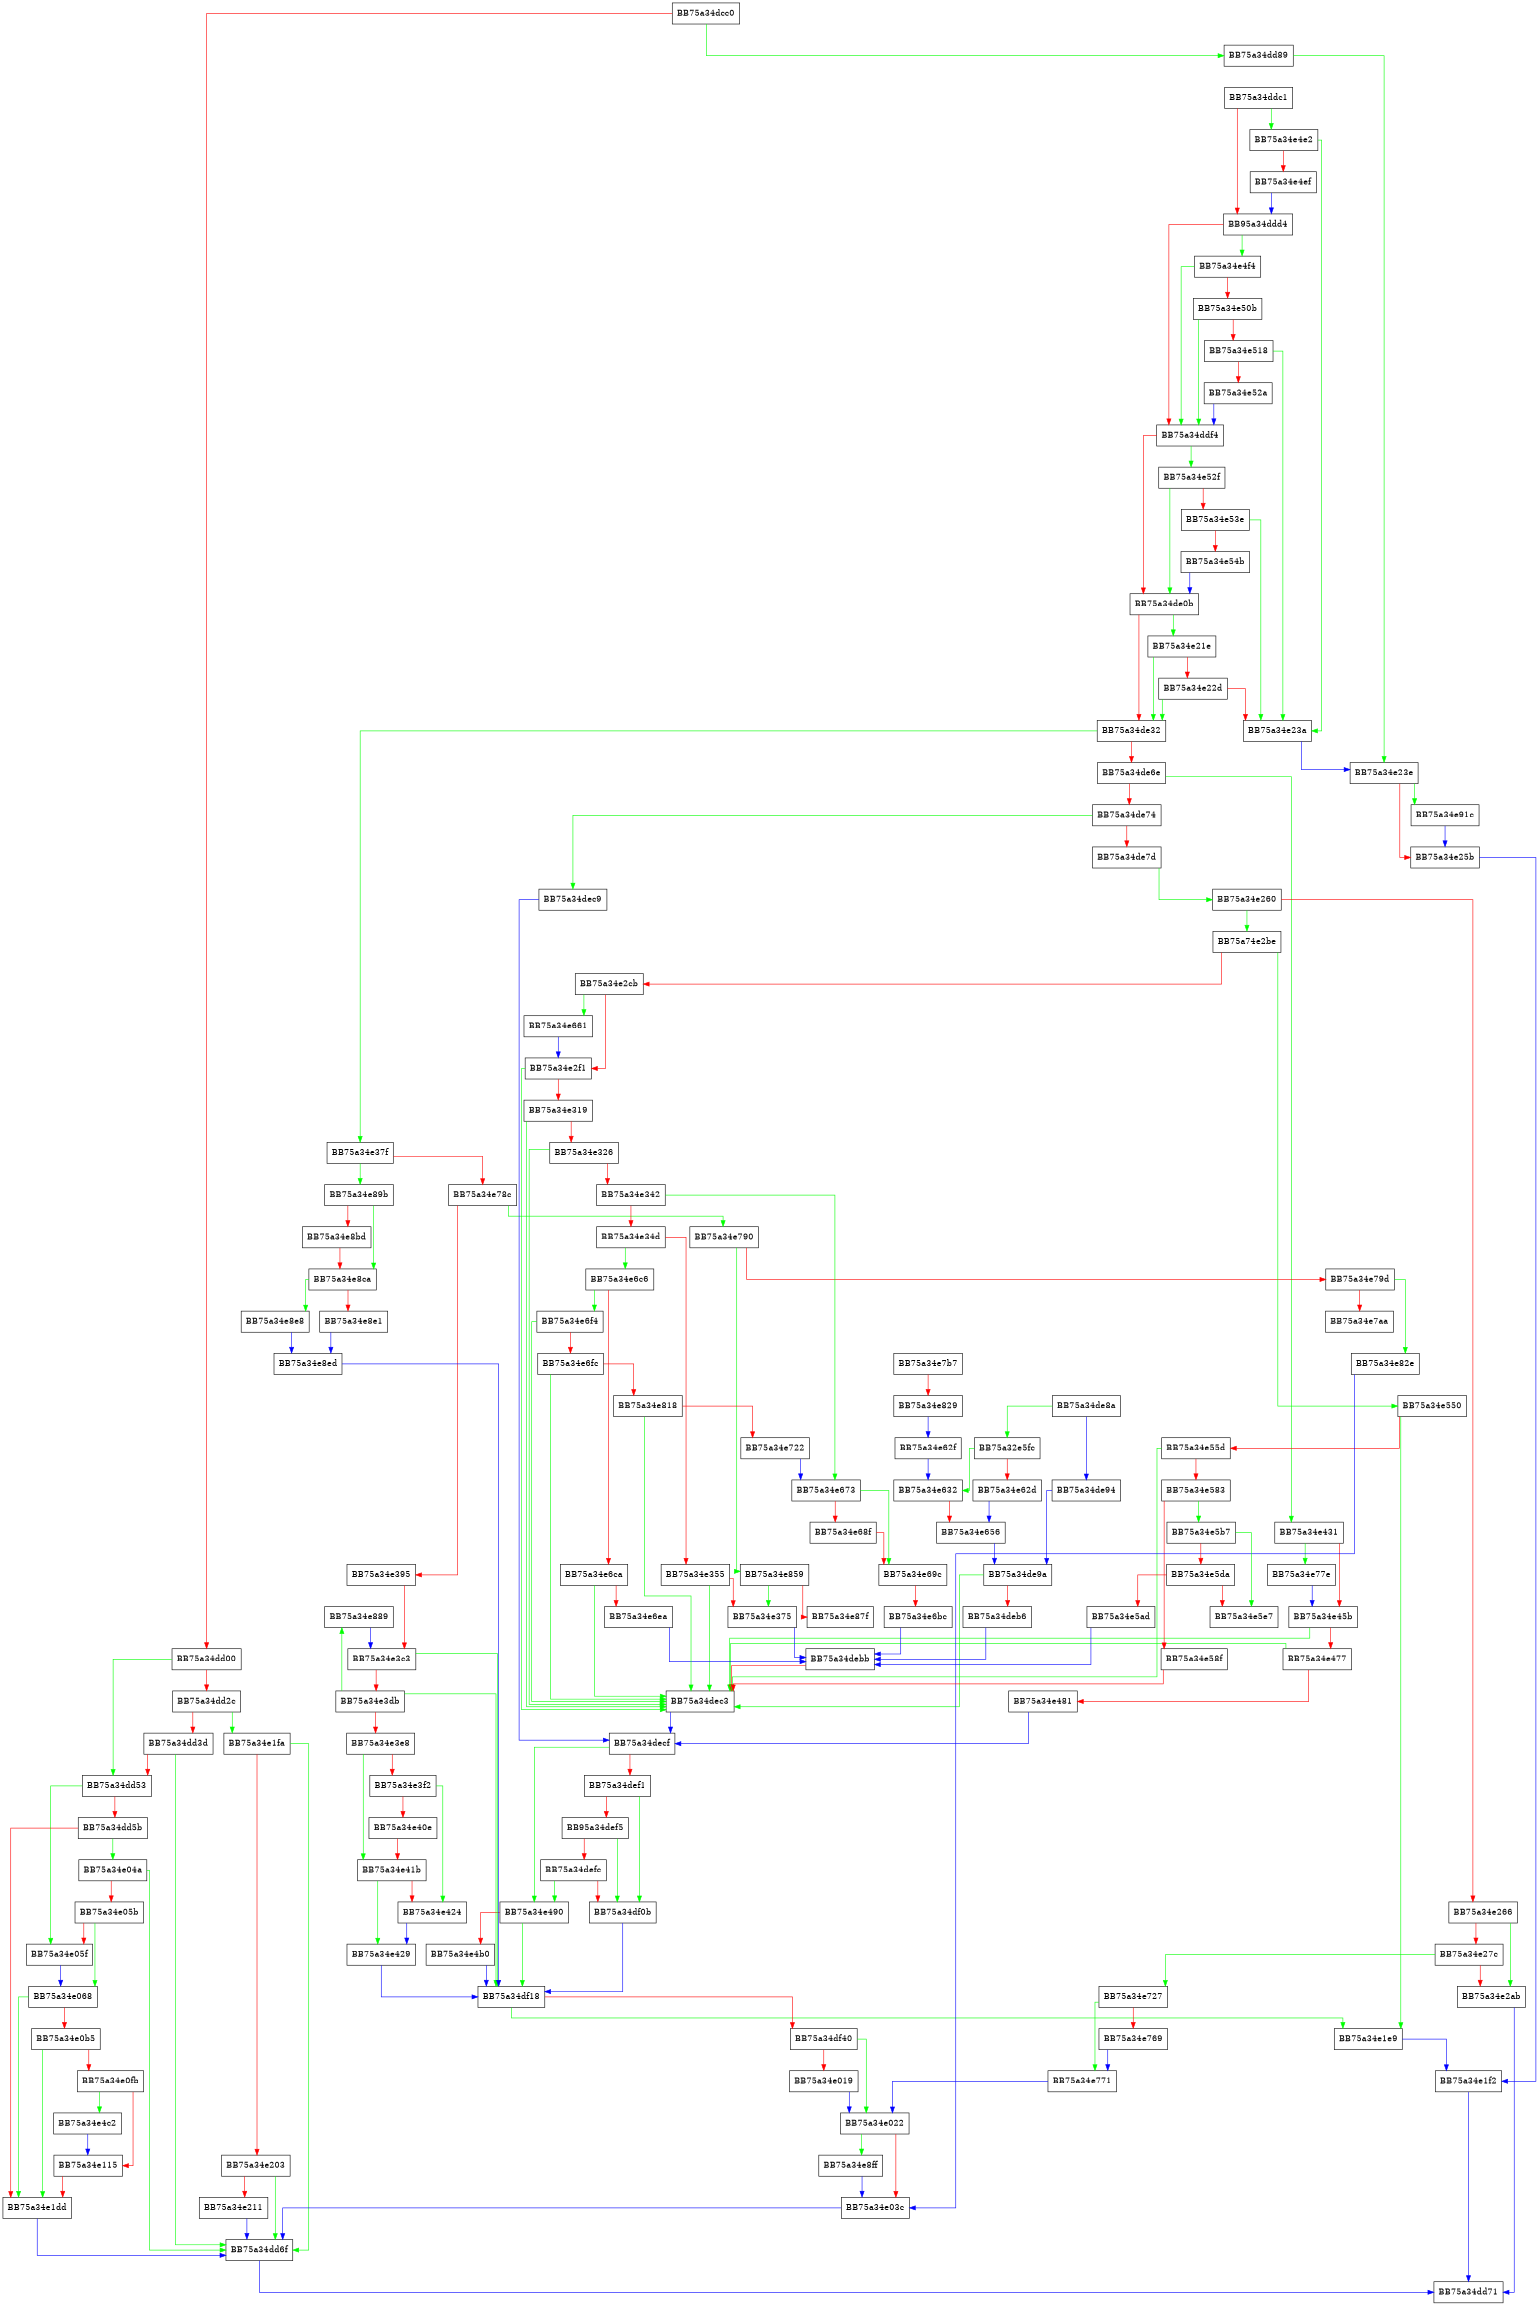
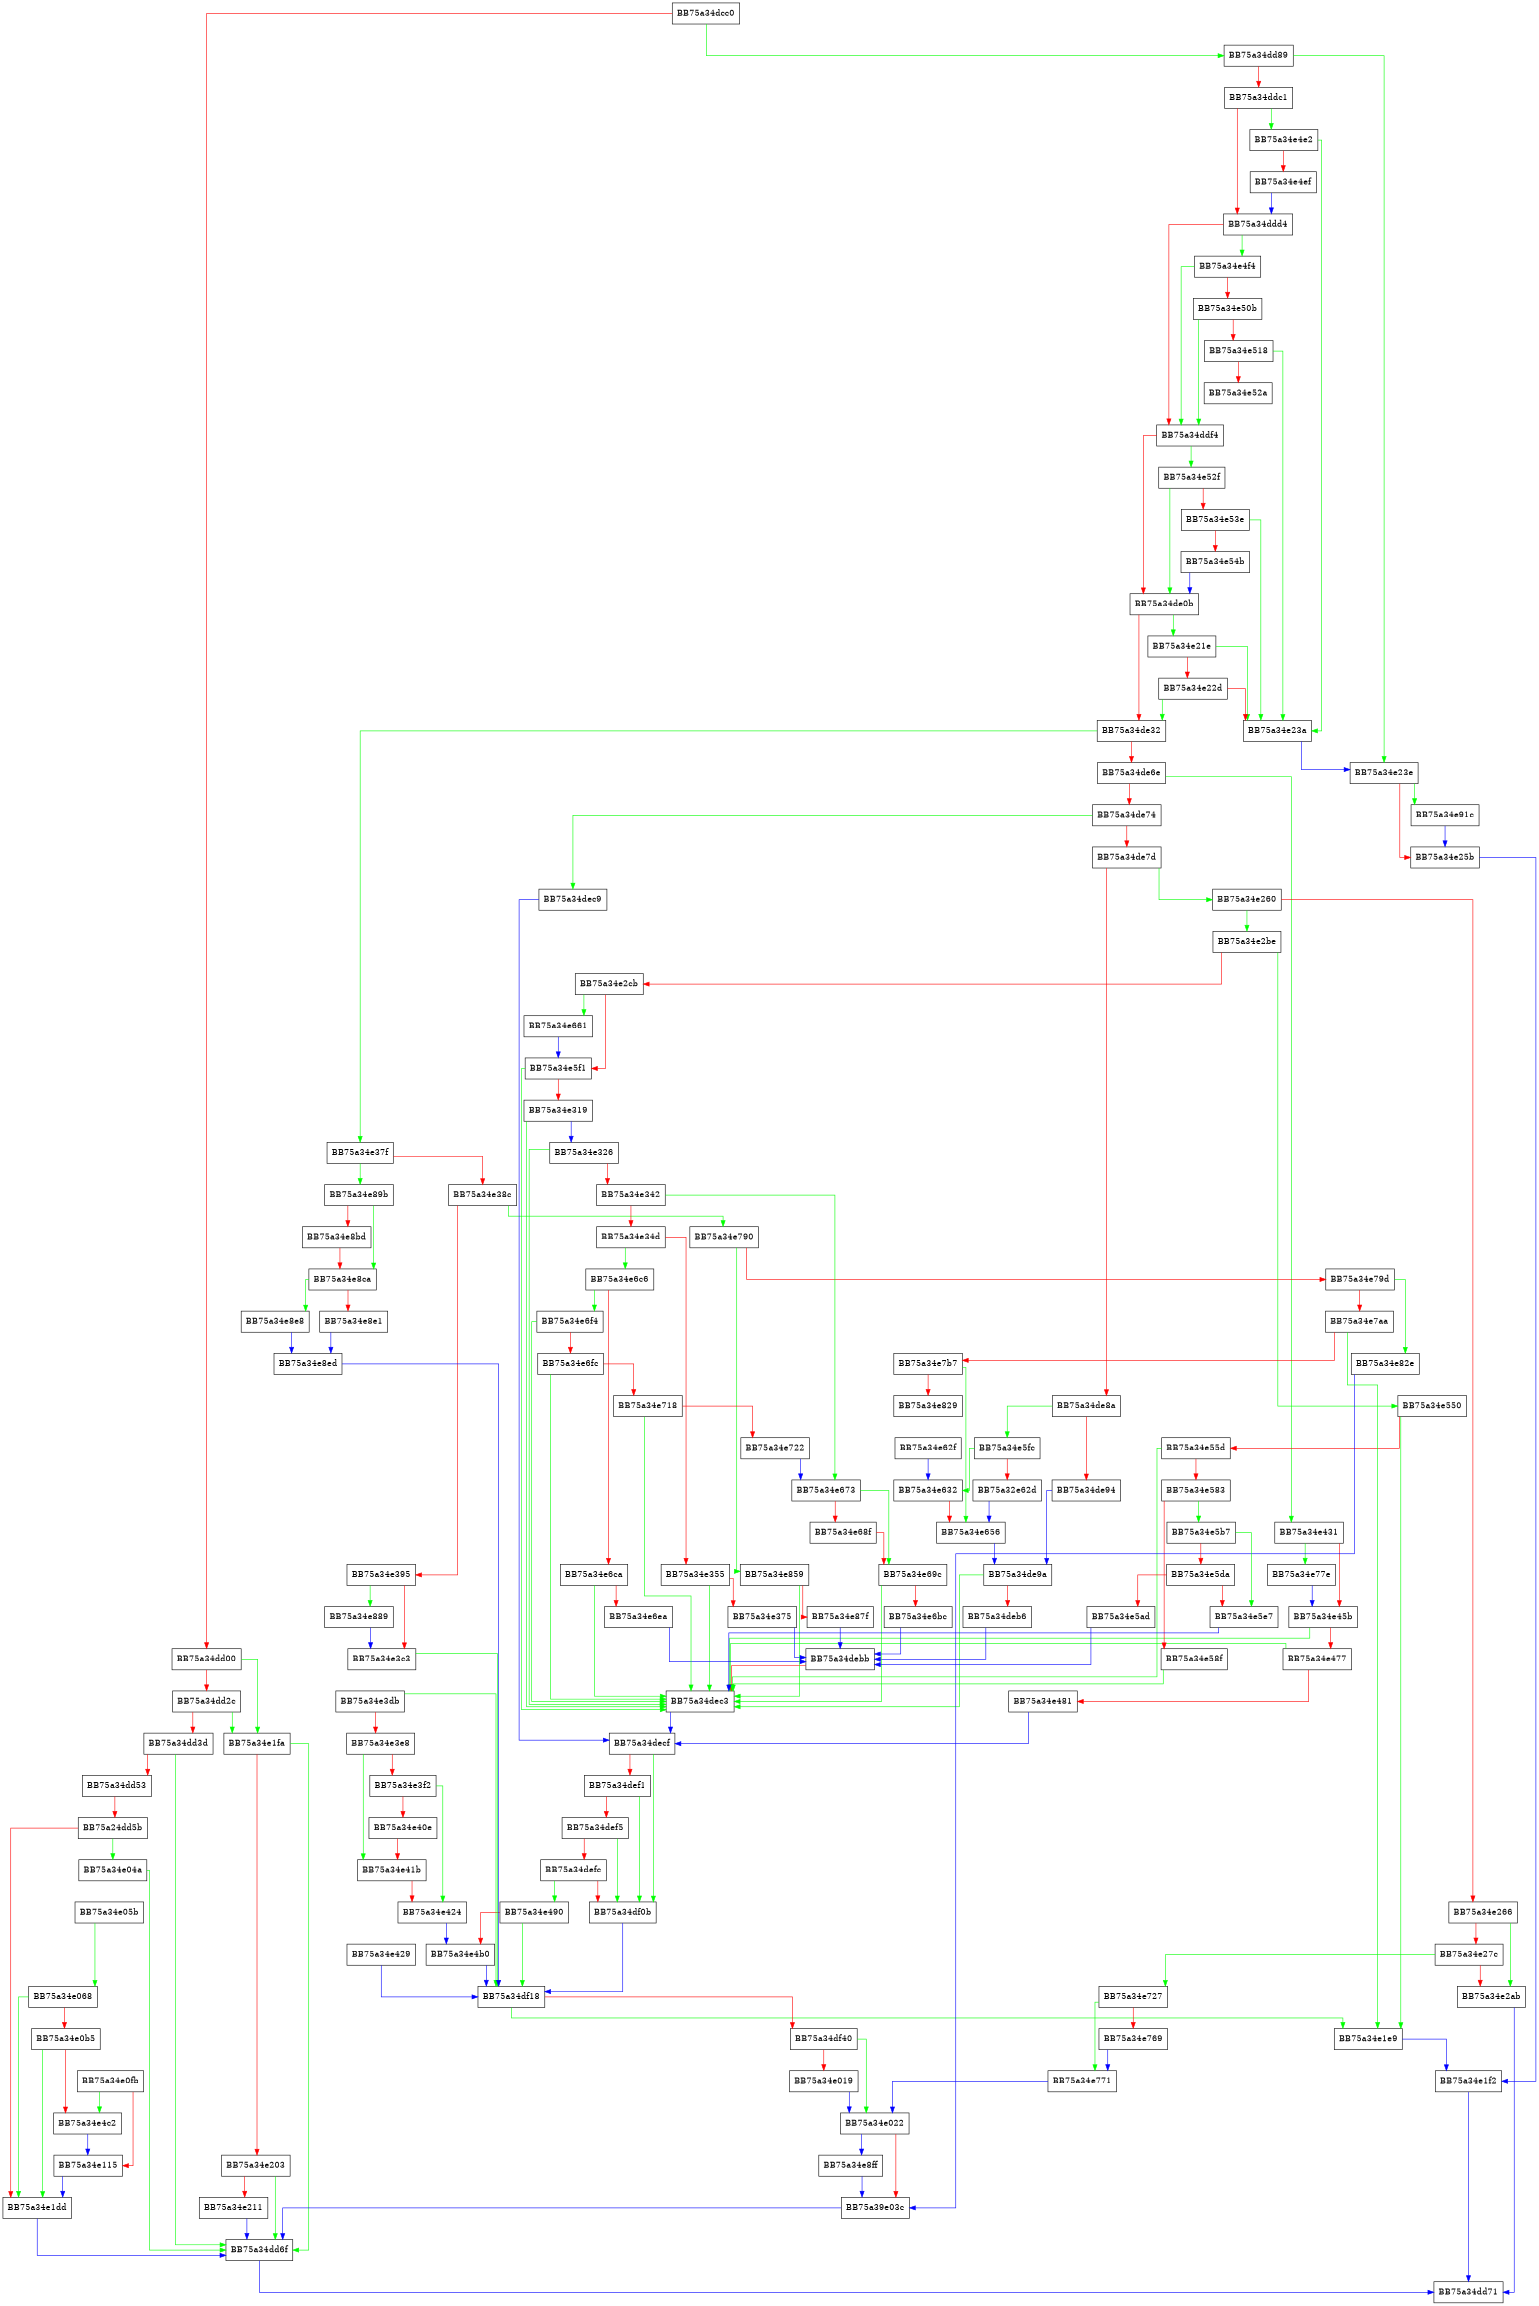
none -> (1259, 74)
(1258, 224) -> (1258, 224)
(1214, 411) -> none
(1153, 686) -> (1248, 665)
(1247, 942) -> (1247, 942)
(558, 1068) -> (558, 1068)
(571, 1129) -> (571, 1129)
none -> (1106, 1129)
(483, 1195) -> (483, 1195)
none -> (1165, 1360)
(648, 1406) -> (648, 1406)
(928, 1424) -> none
none -> (966, 1440)
(1086, 1445) -> (1086, 1445)
(1007, 1448) -> (1007, 1448)
(1007, 1490) -> (1007, 1490)
(768, 1593) -> (800, 1671)
none -> (950, 1633)
none -> (840, 1635)
(342, 1662) -> (370, 1593)
none -> (1378, 1662)
(376, 1677) -> none
(966, 1684) -> (966, 1684)
(113, 1685) -> (258, 1685)
none -> (869, 1701)
(534, 1784) -> (653, 1825)
(113, 1828) -> (113, 1828)
(595, 1828) -> (595, 1828)
(111, 1888) -> none
(378, 1910) -> none
(407, 1931) -> (446, 1931)
(59, 1955) -> none
(89, 2057) -> (65, 2078)
(862, 2142) -> (862, 2142)
(63, 2184) -> (63, 2184)
(875, 2208) -> (875, 2208)
